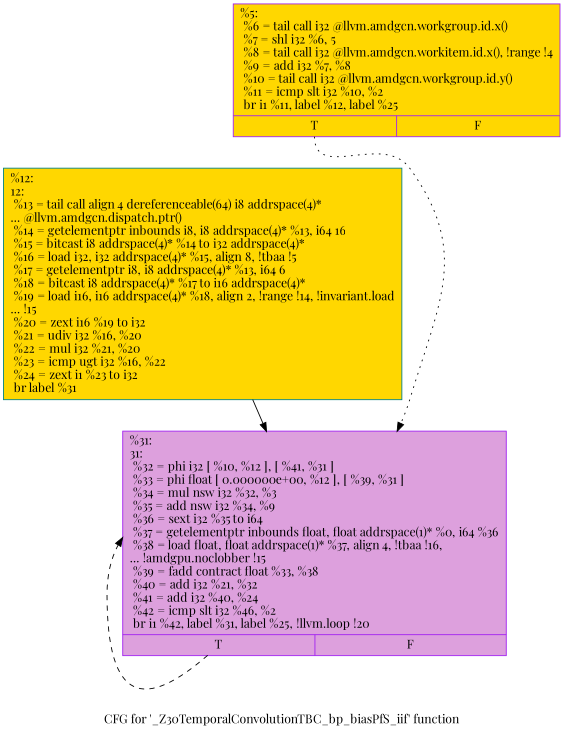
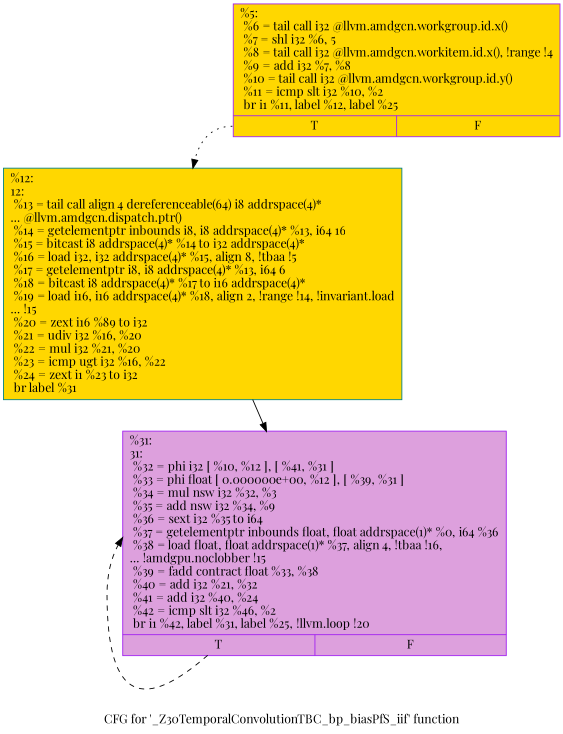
(442, 239) -> (208, 136)
(78, 323) -> (79, 323)
